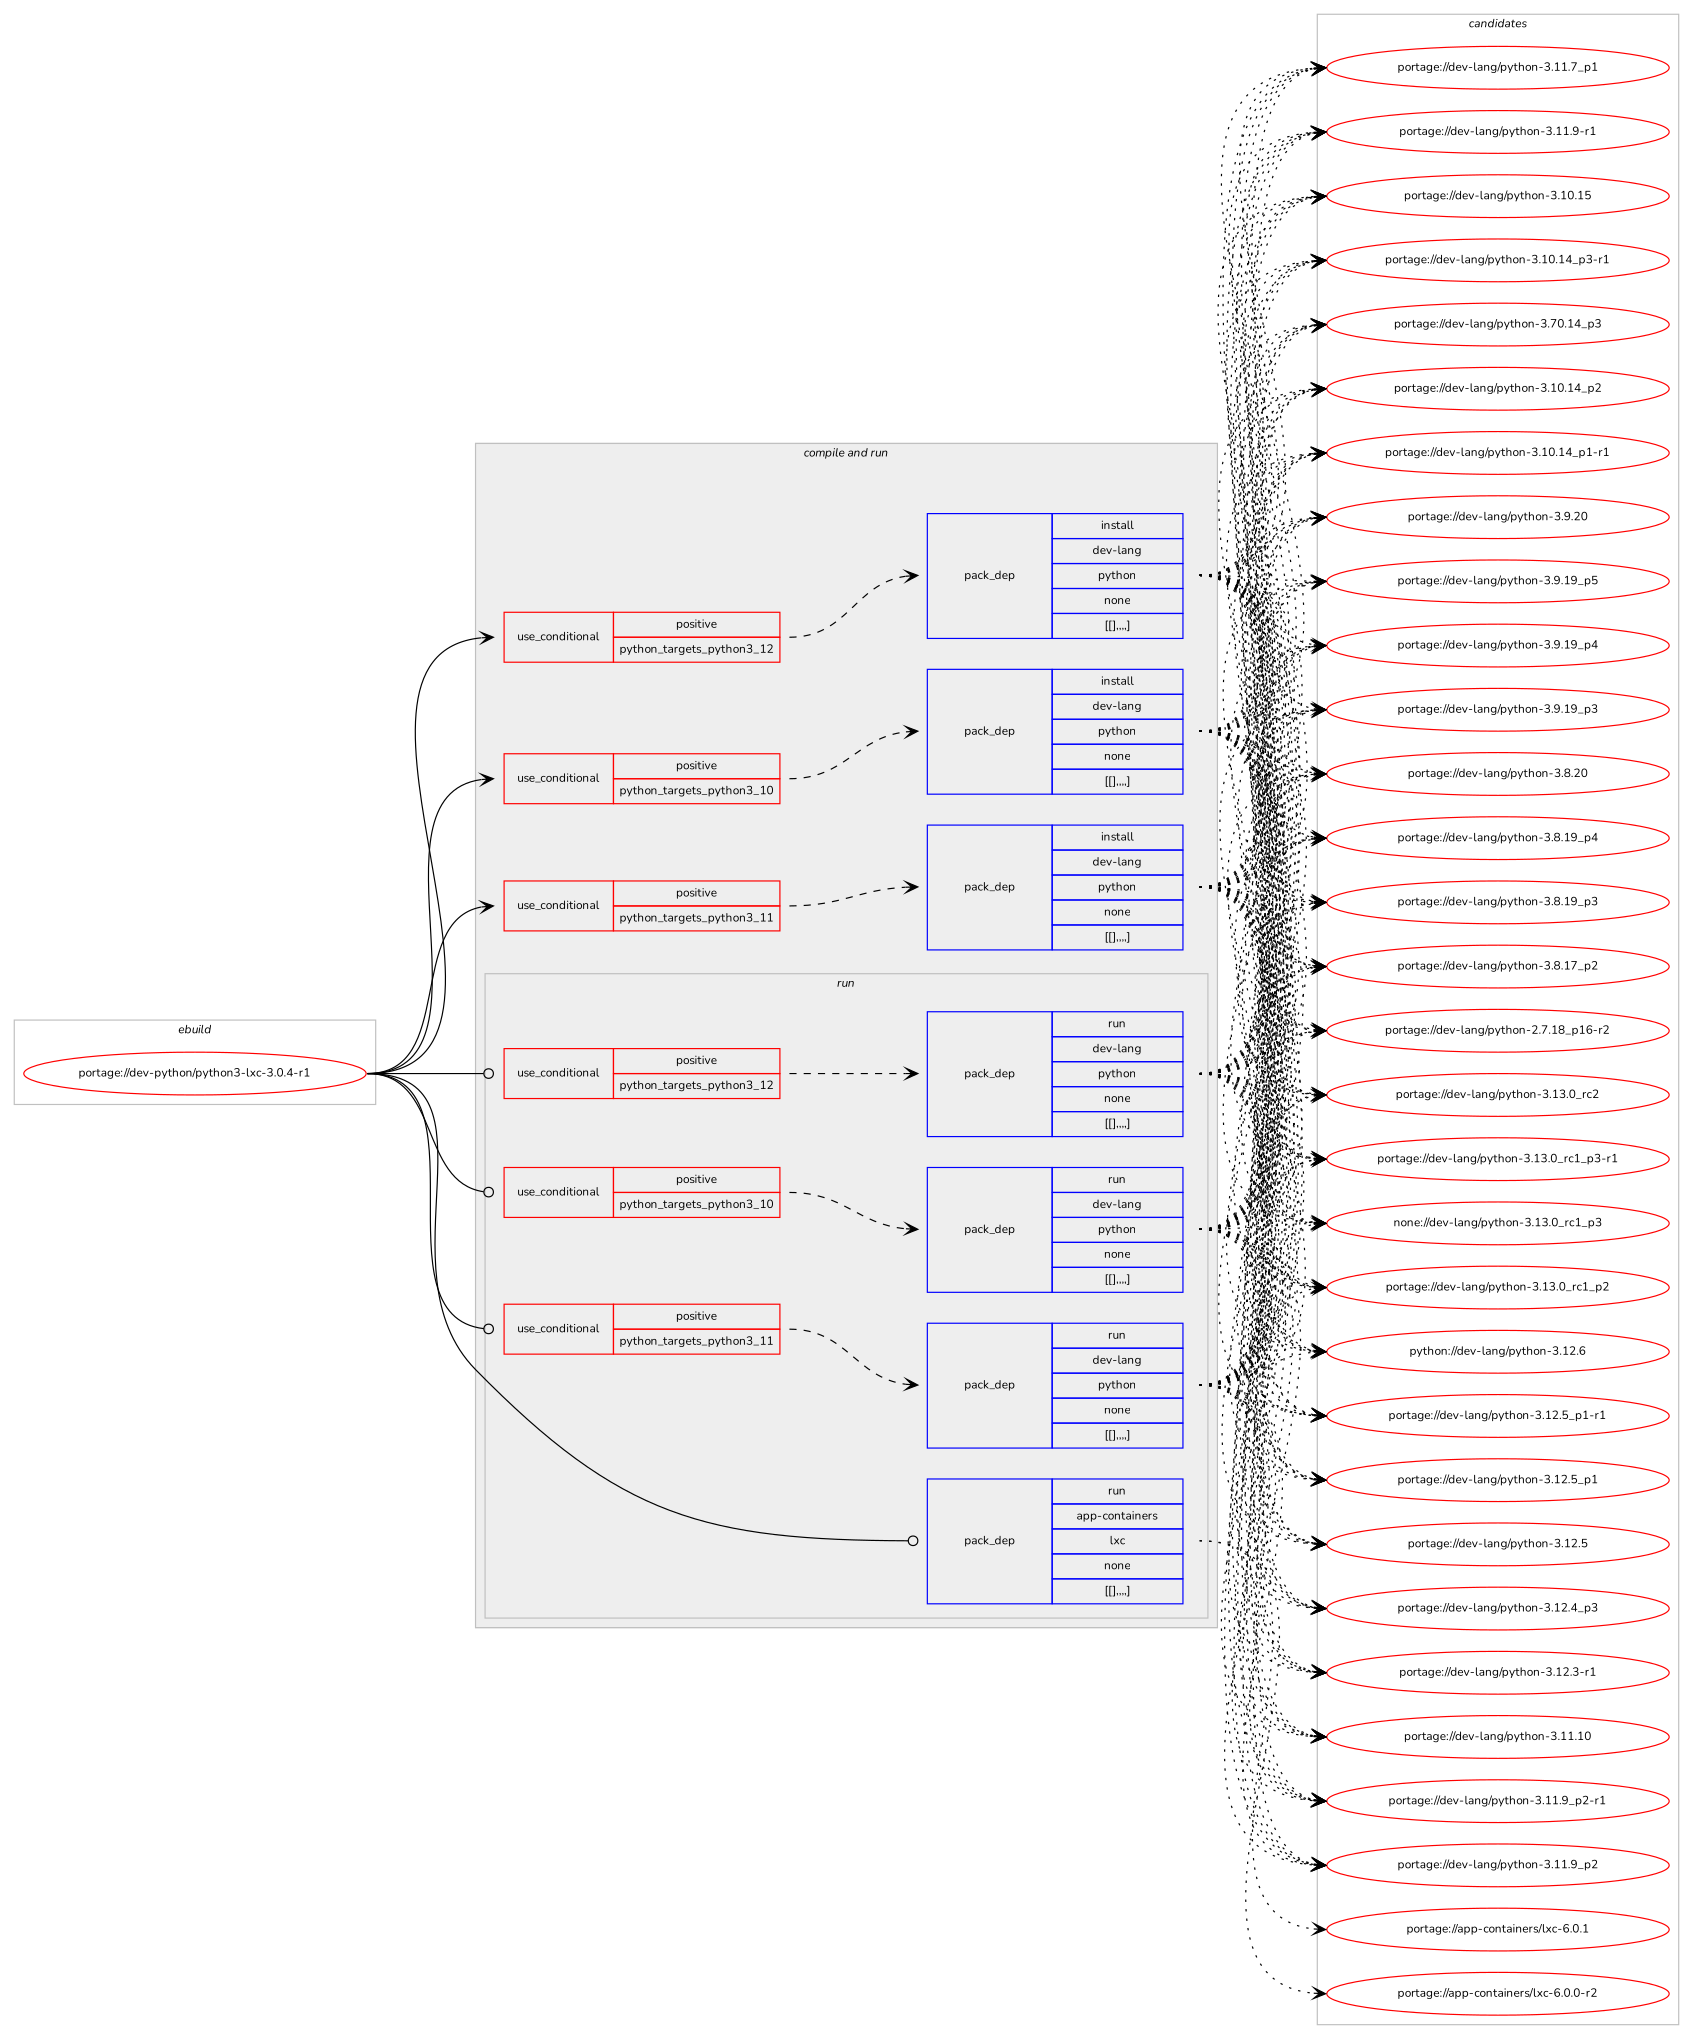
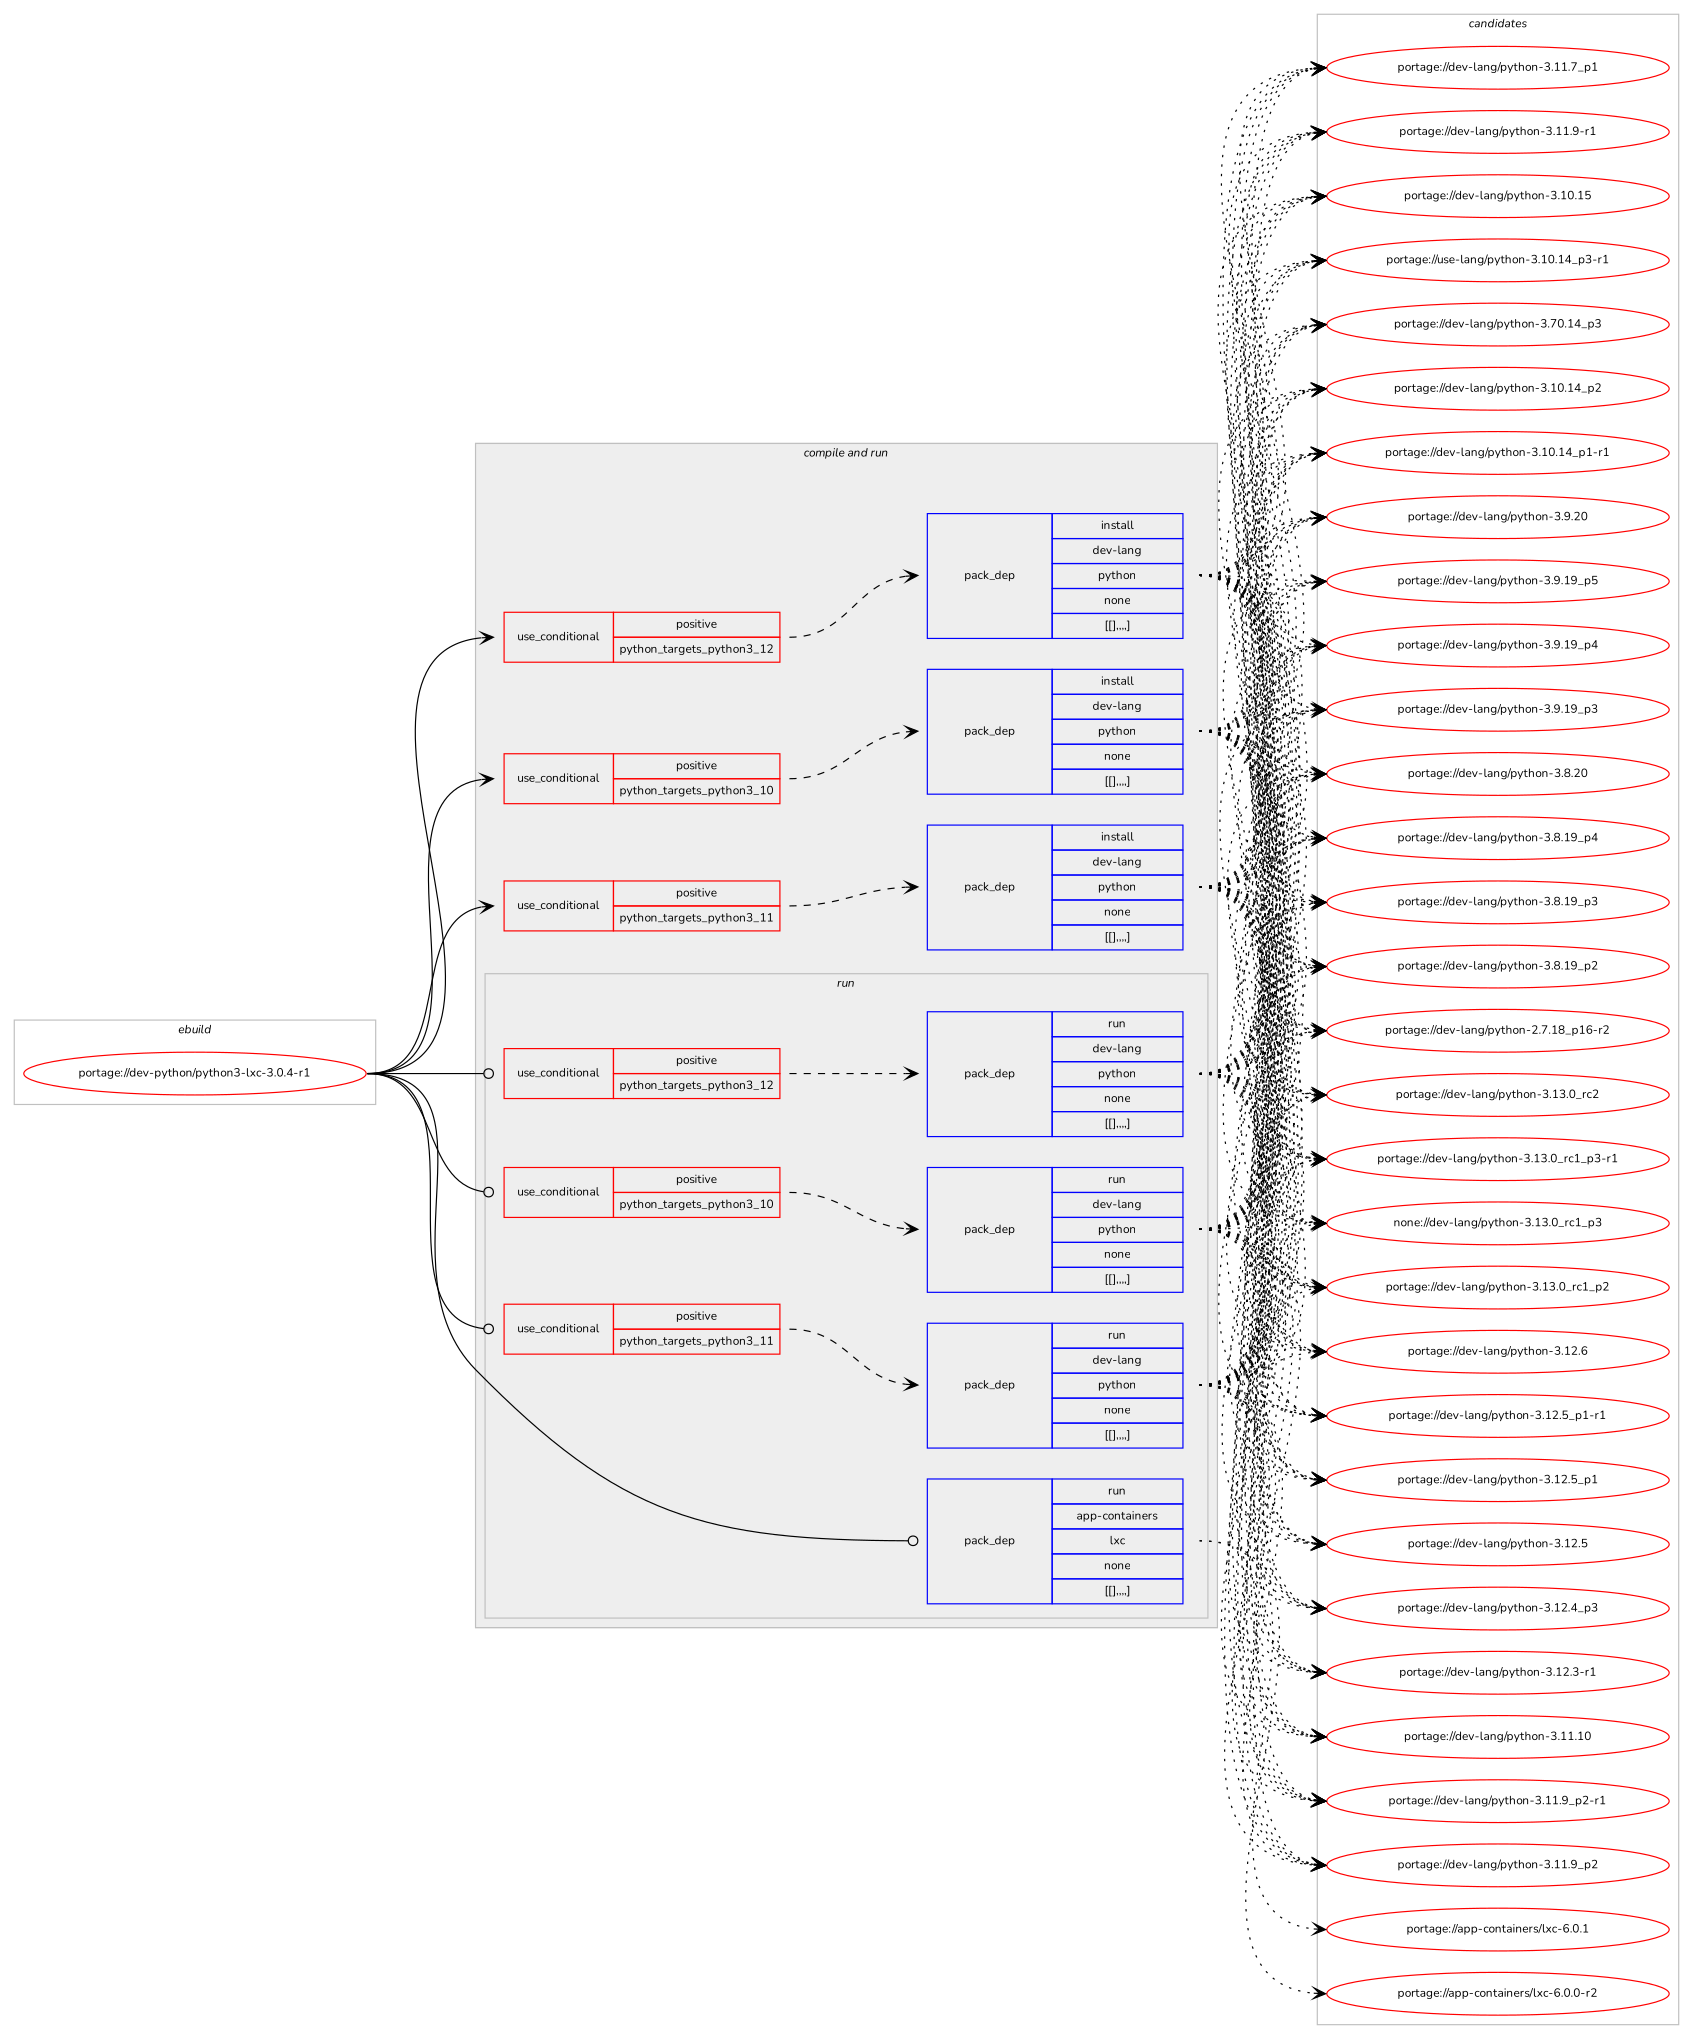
(1498, 260) -> (1498, 260)
(1498, 967) -> (1498, 967)
(1498, 1352) -> (1498, 1352)
